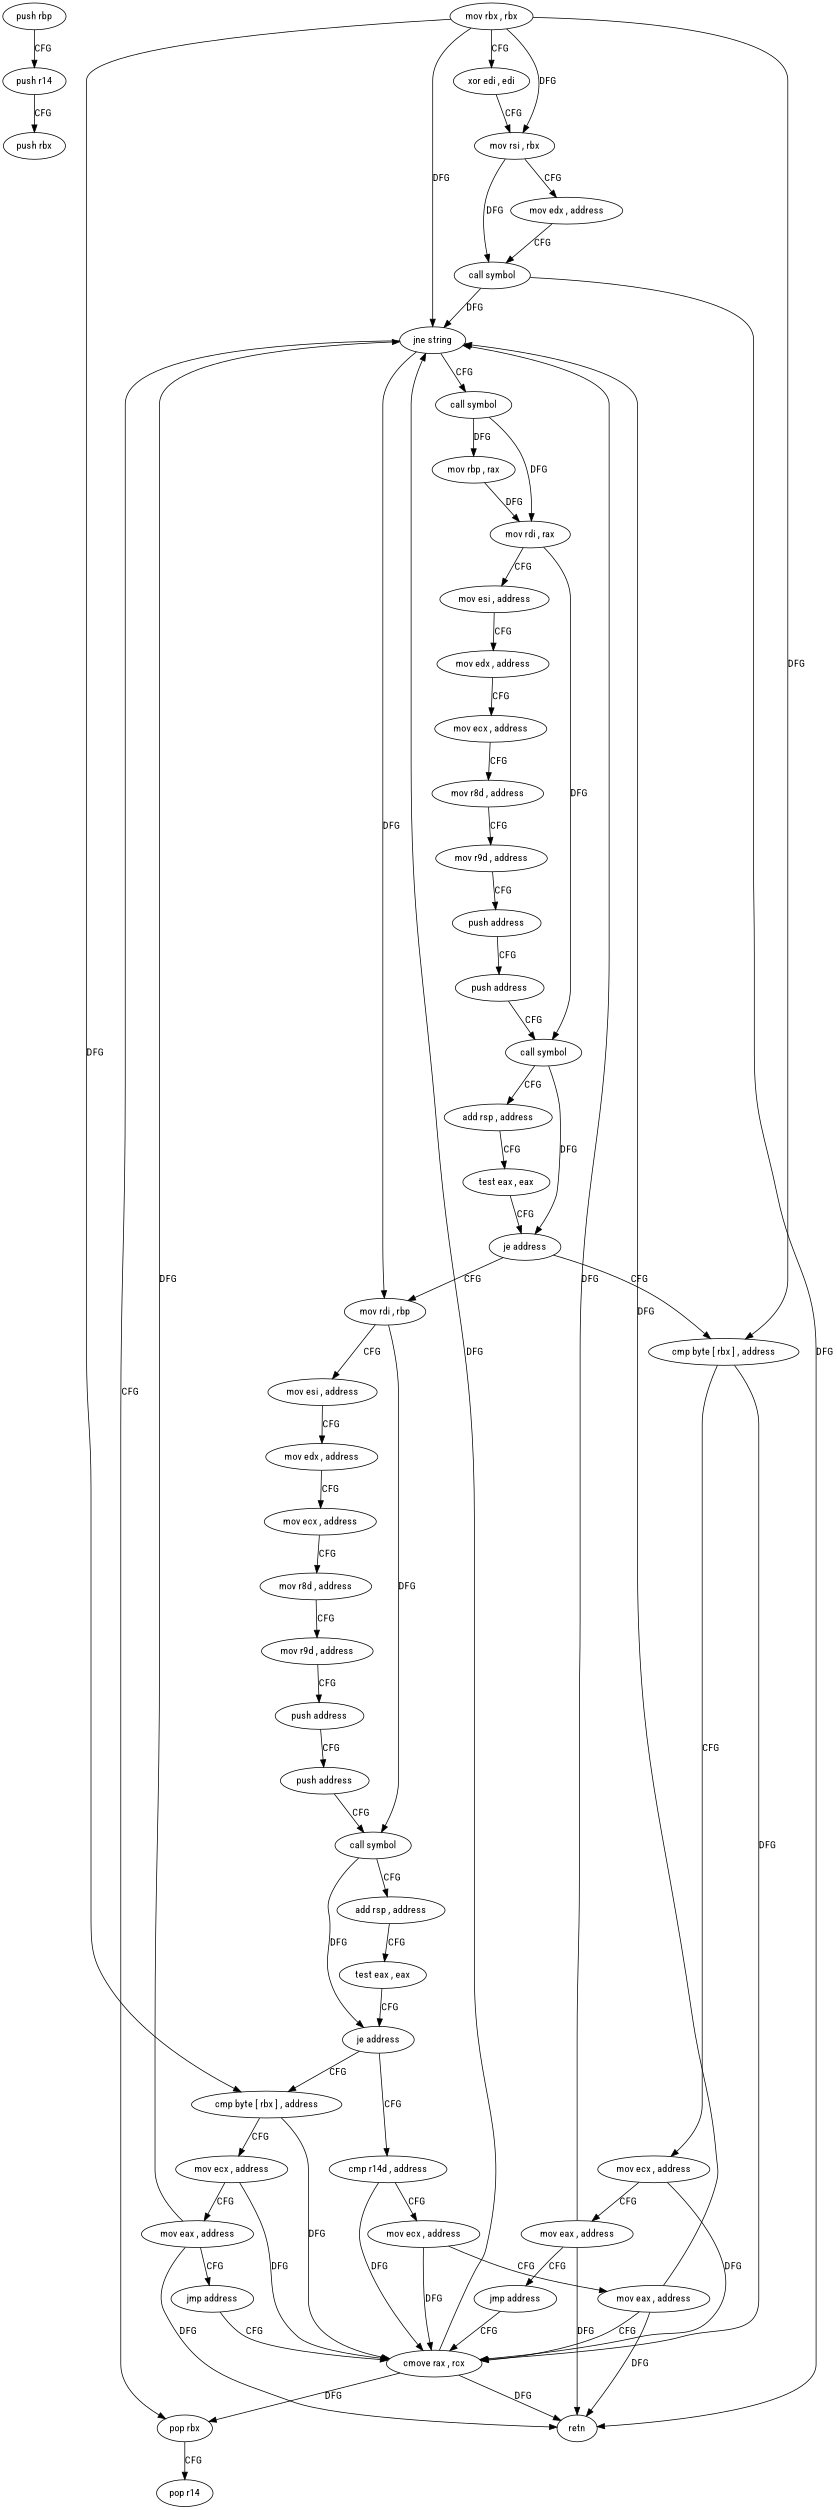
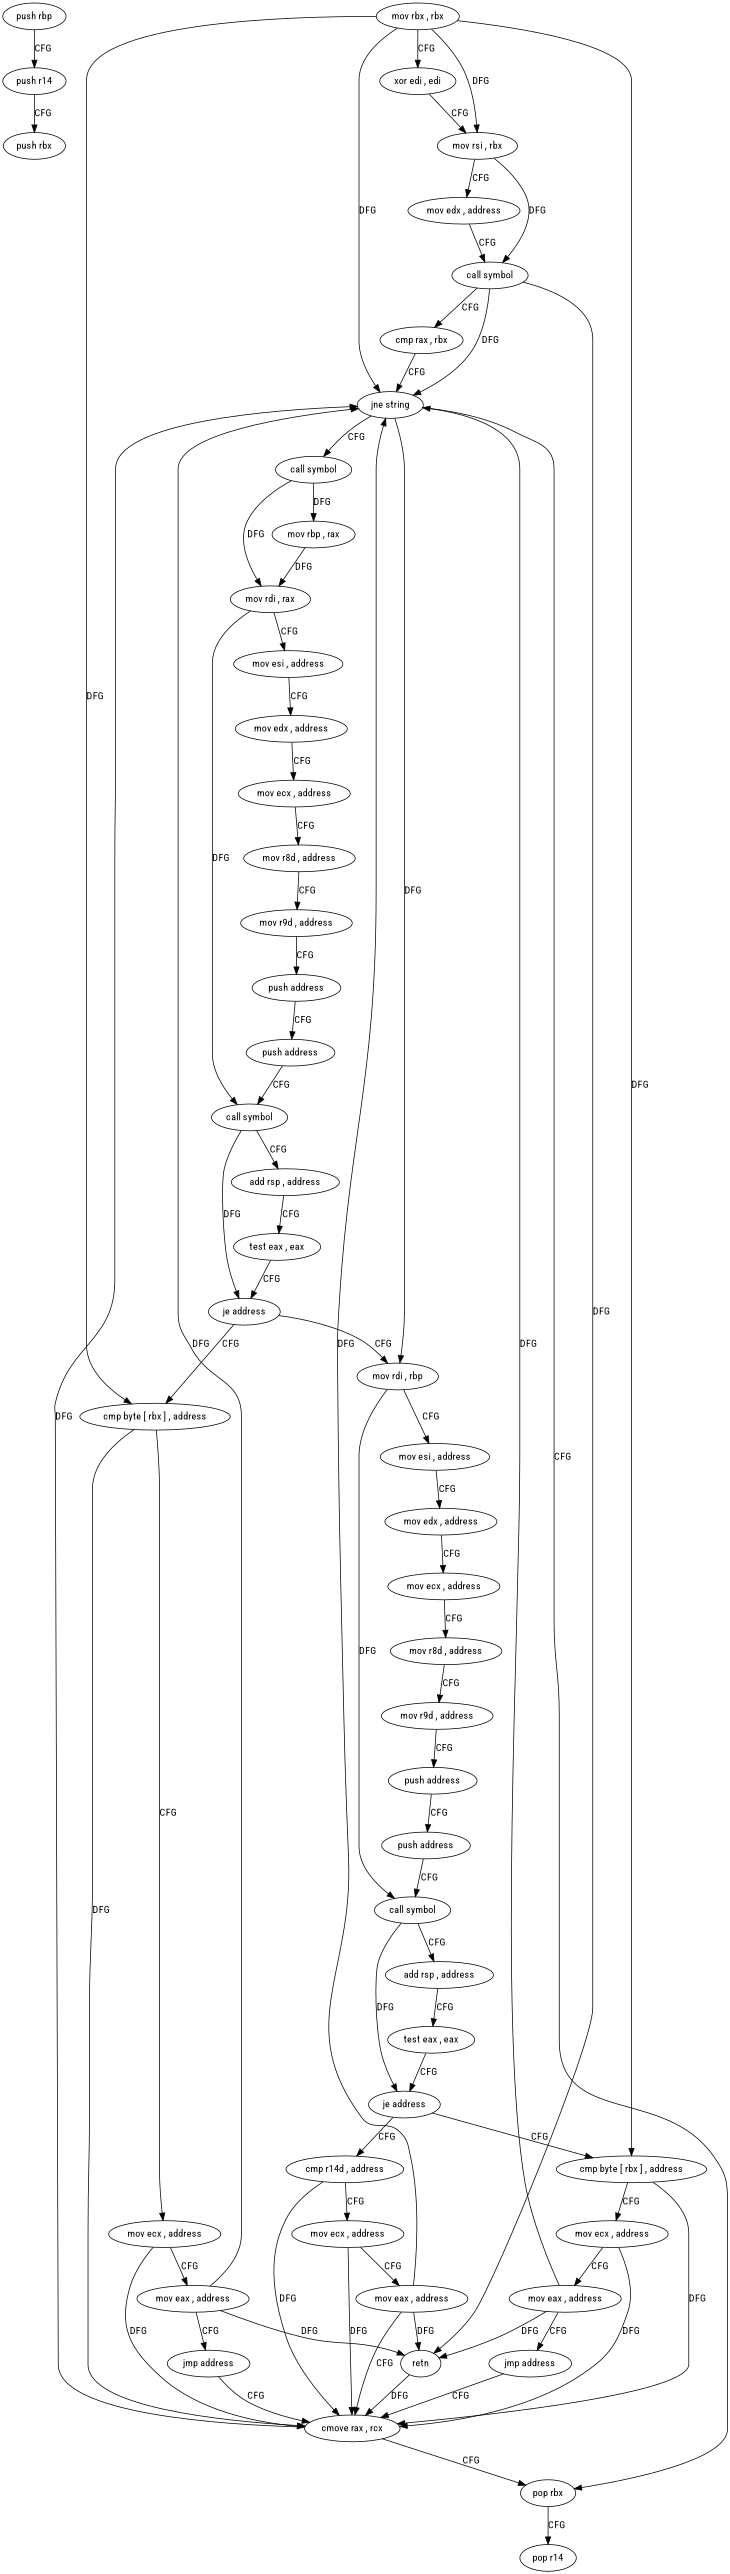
none -> (422, 340)
(334, 2396) -> (471, 2461)
(506, 2396) -> (390, 2392)
